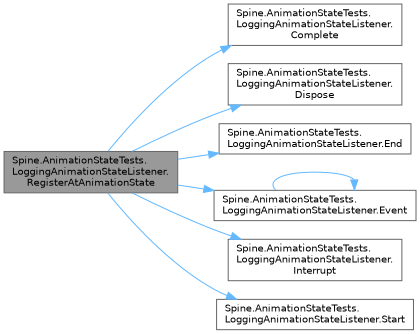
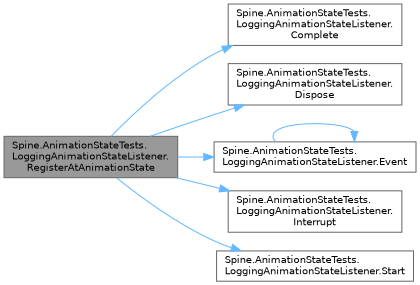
(315, 139) -> none
